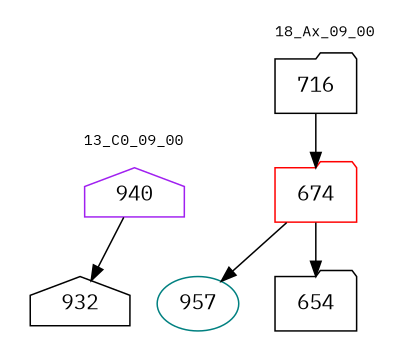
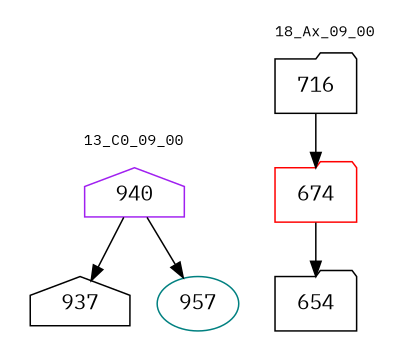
(273, 235) -> (161, 241)
(80, 304) -> (80, 304)
